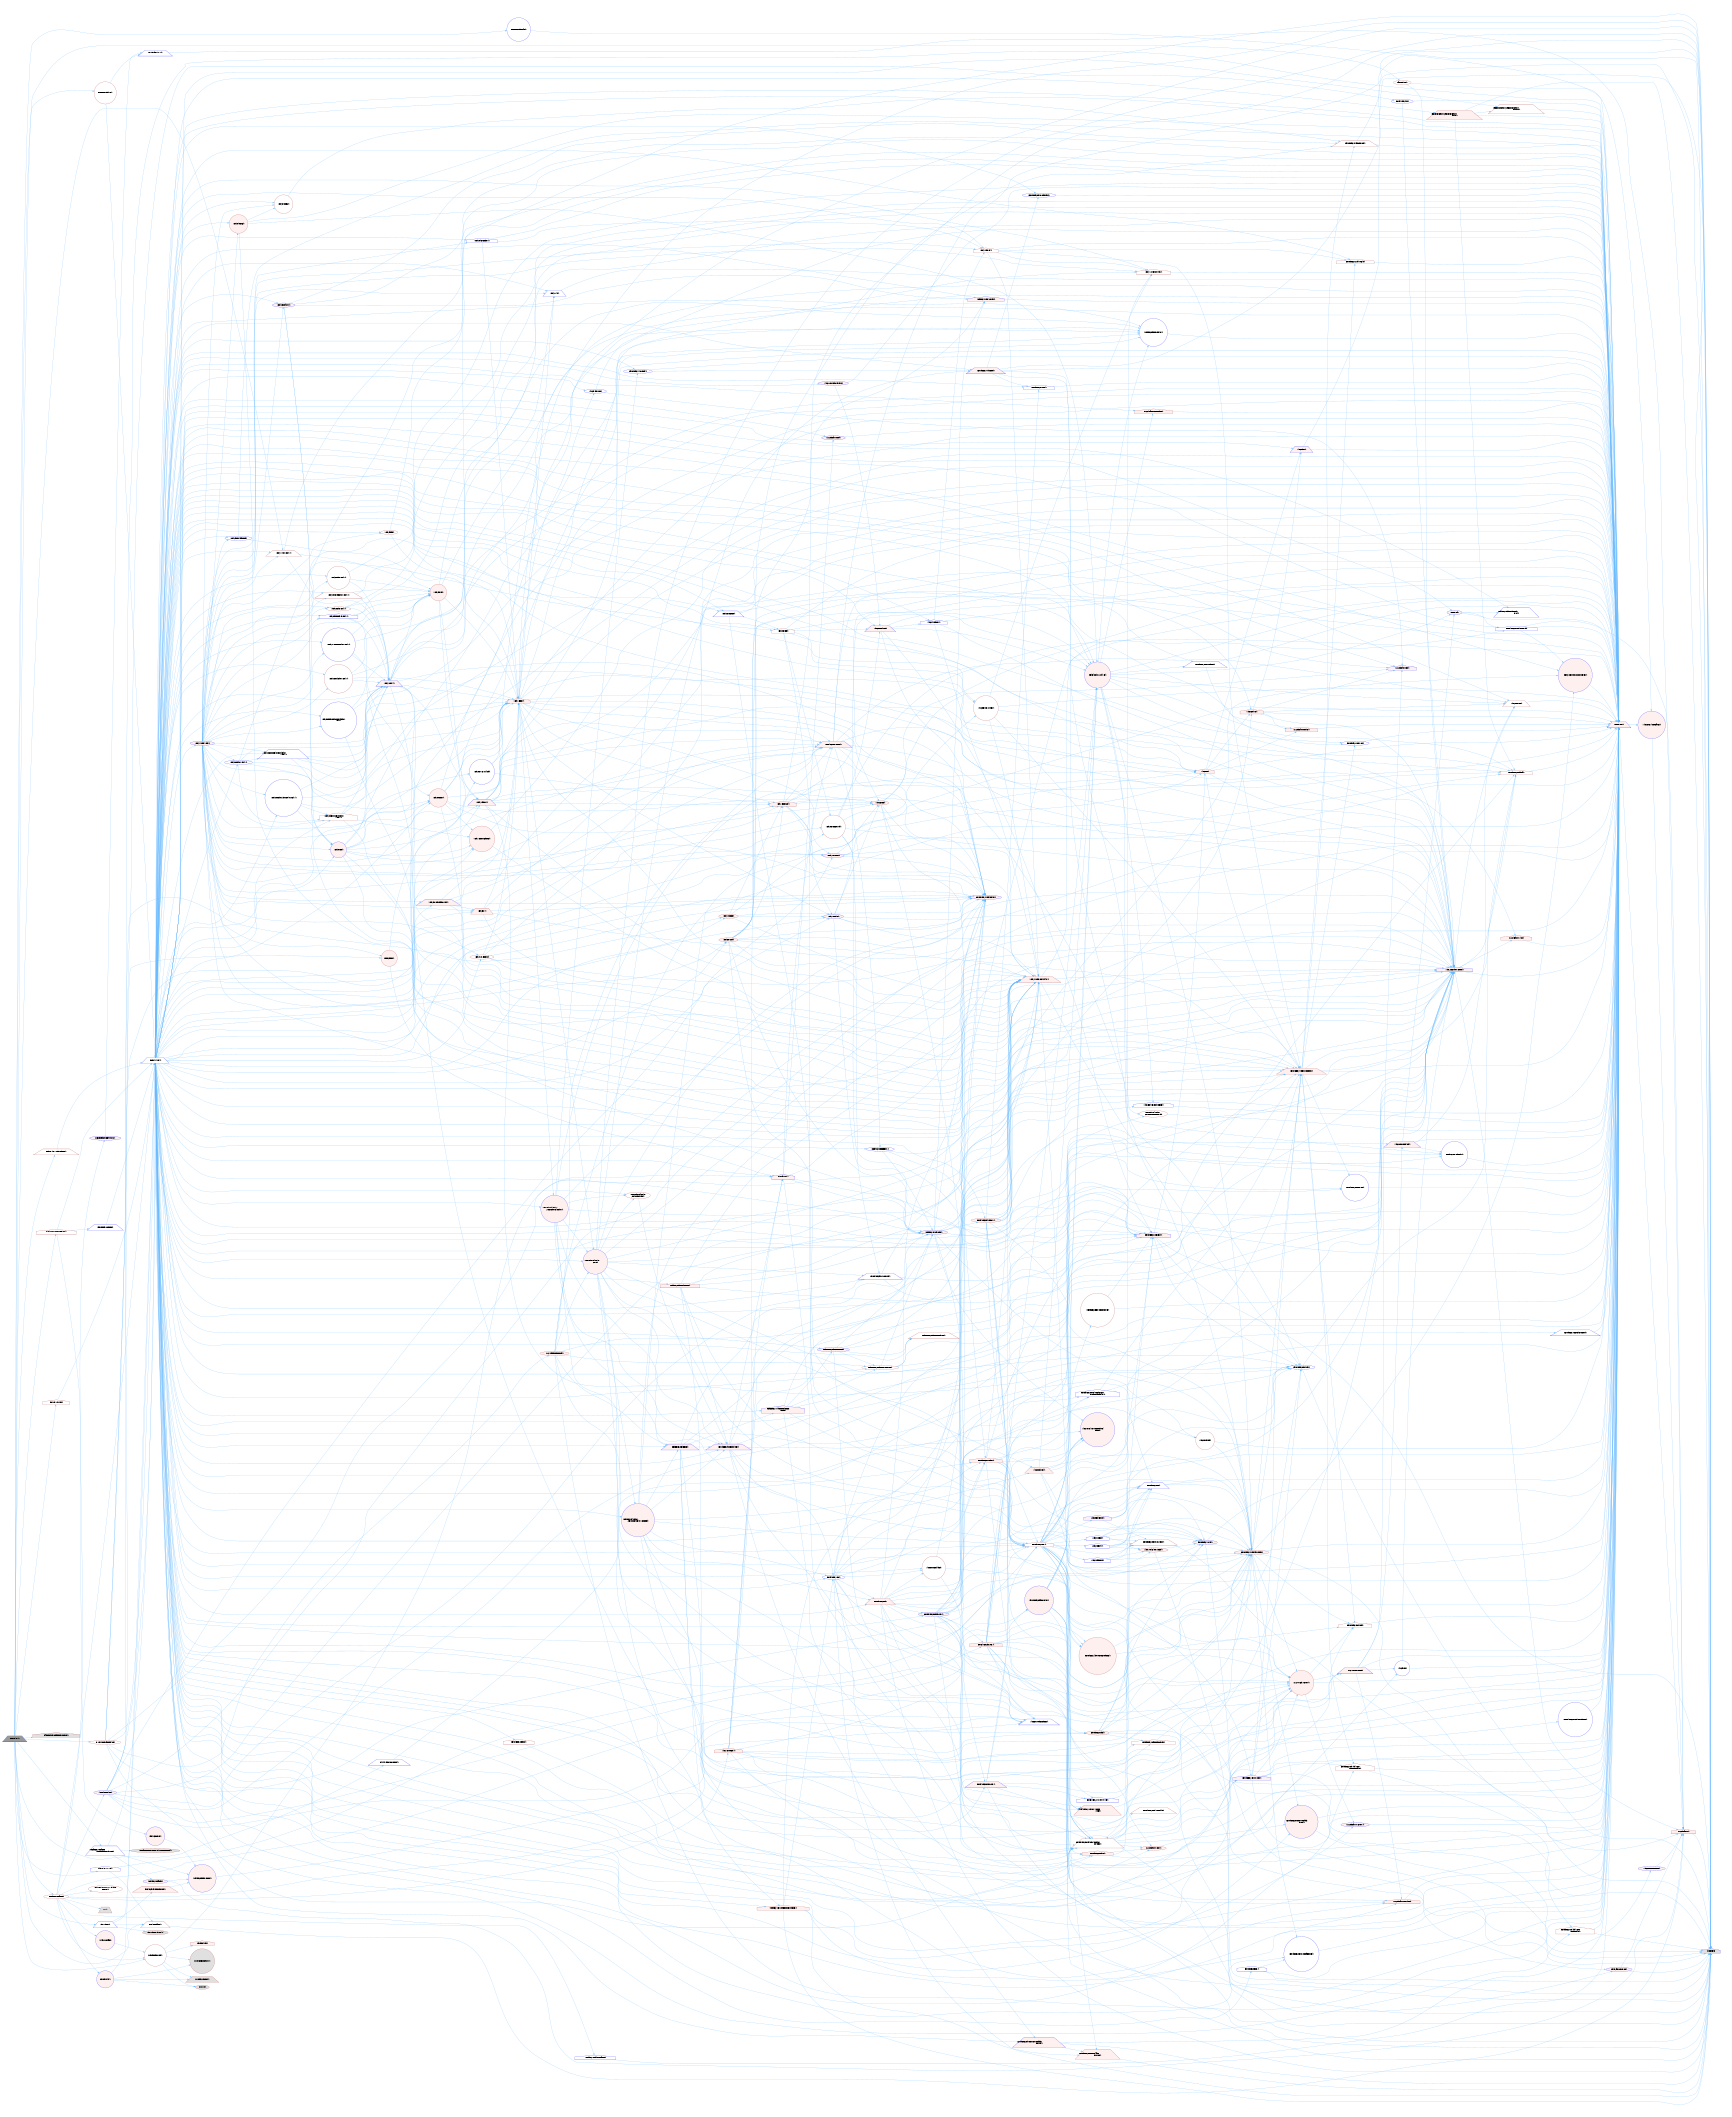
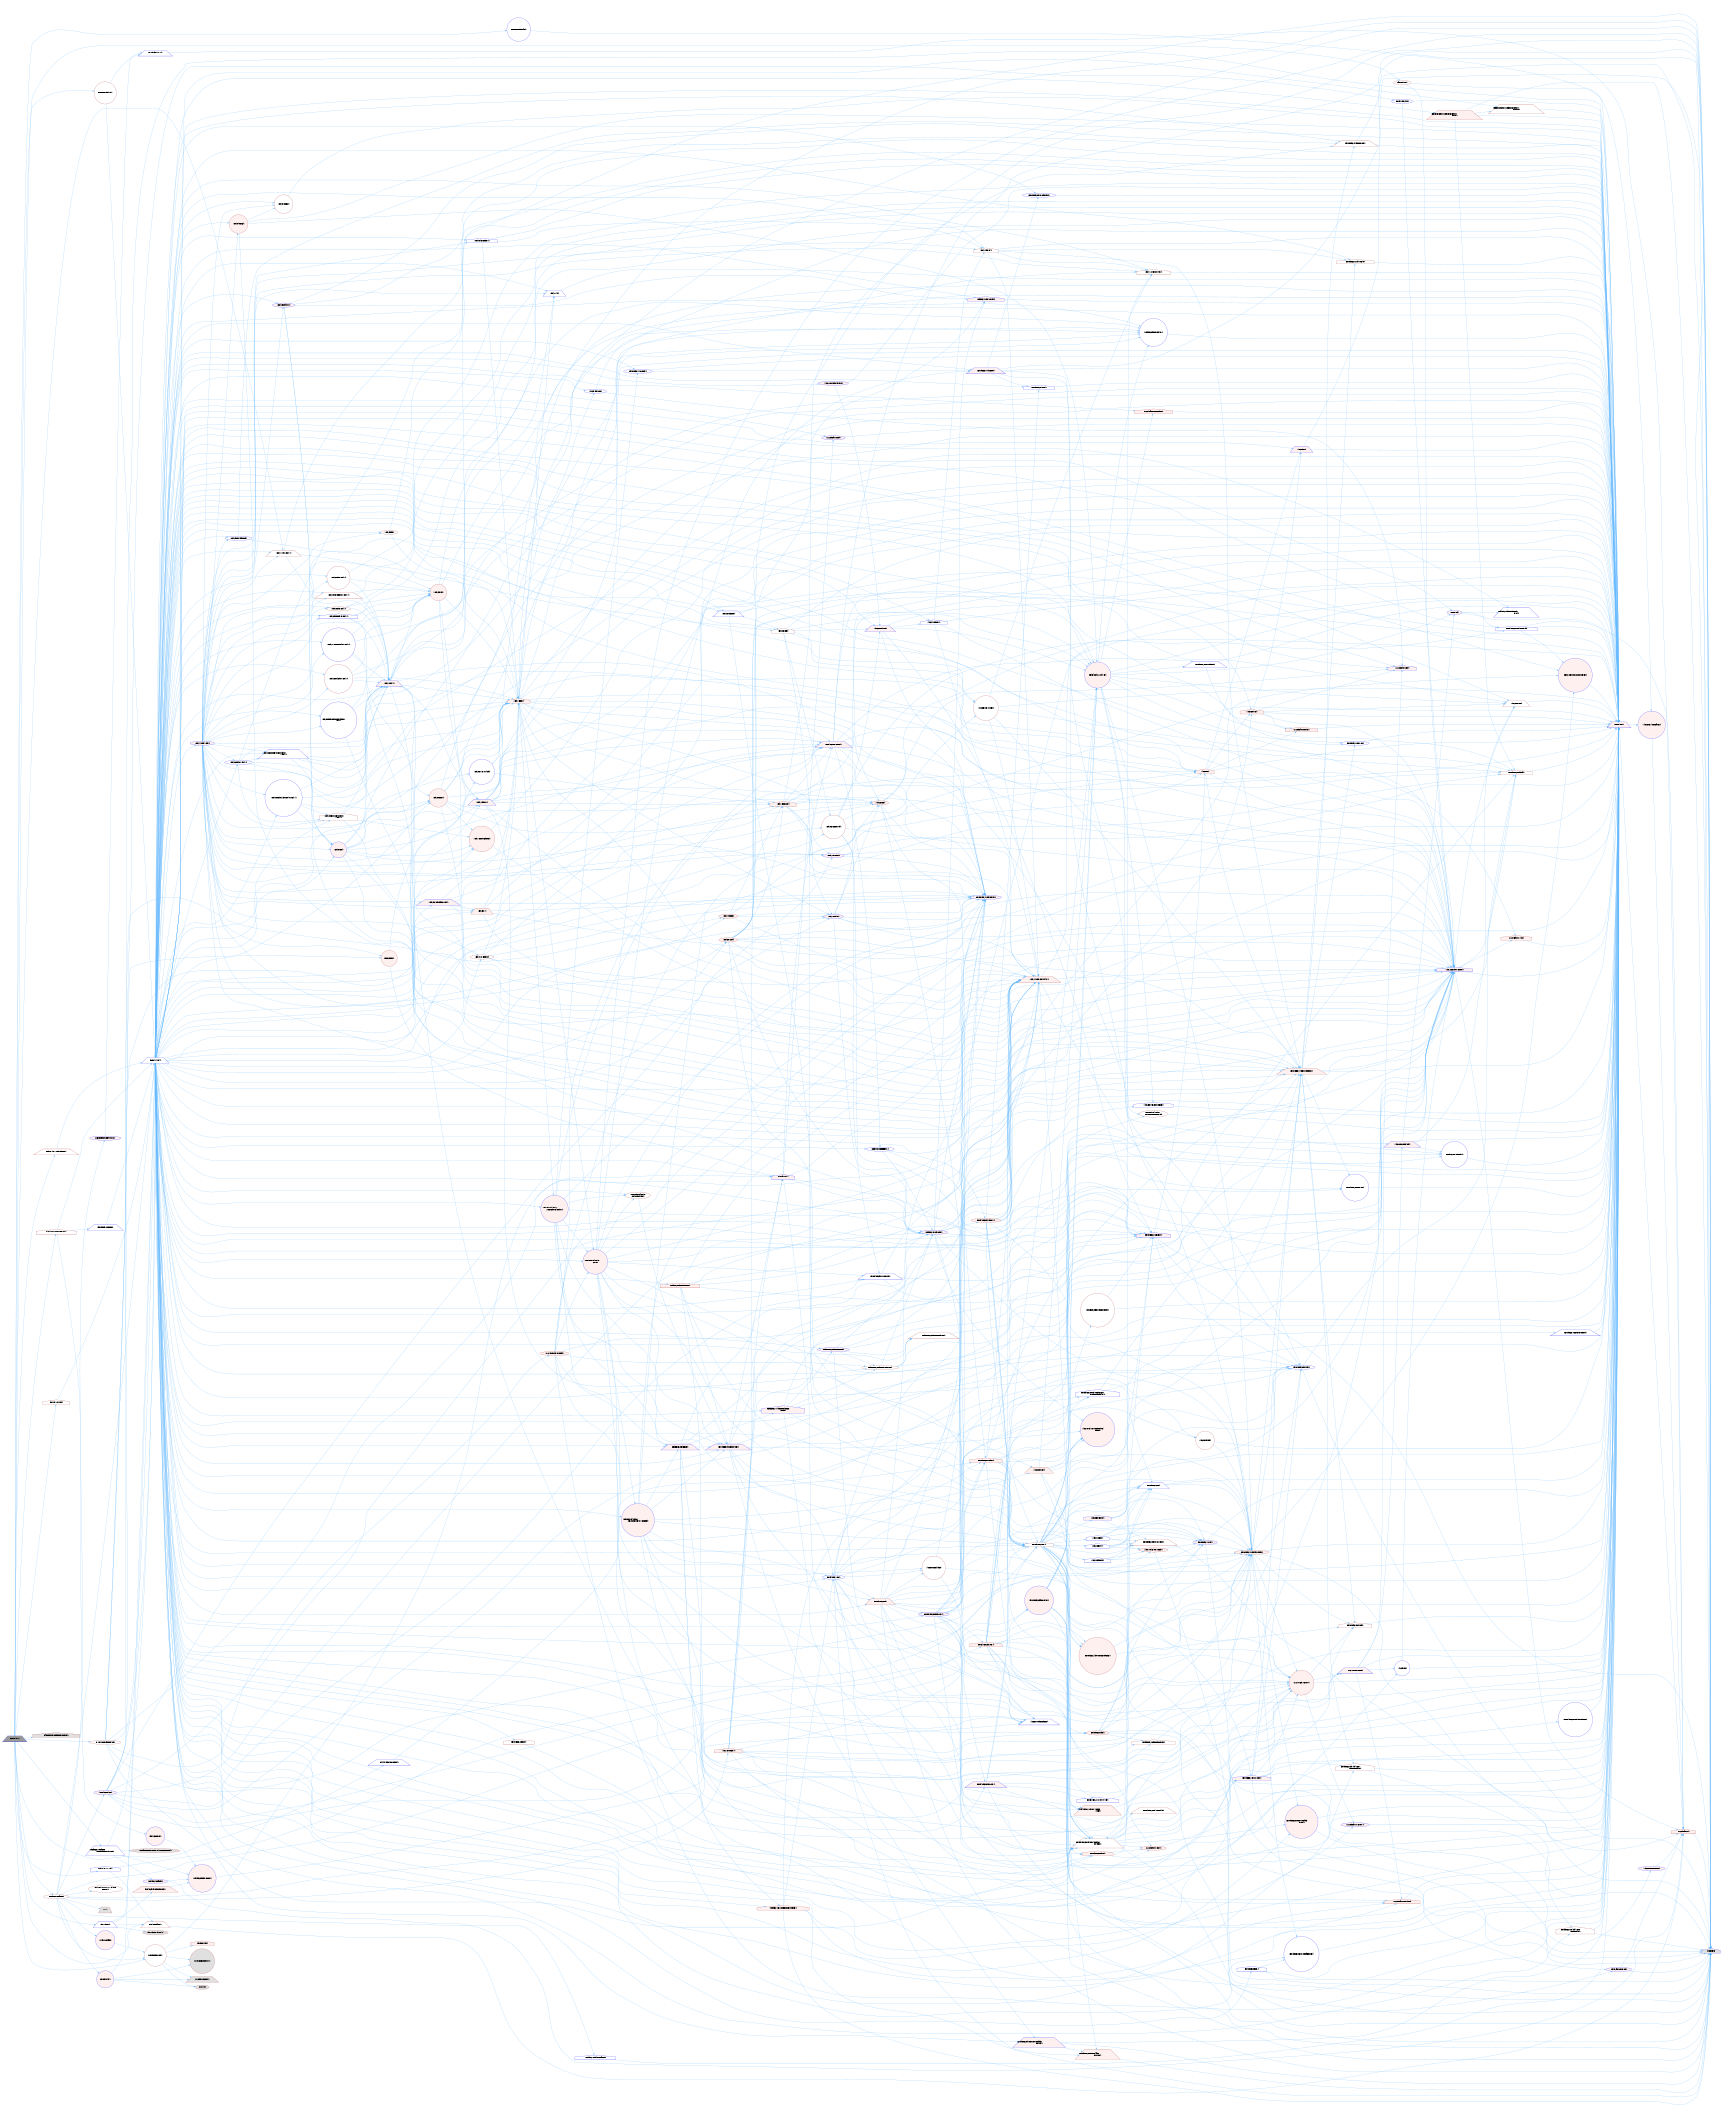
(1098, 1310) -> (1098, 1310)
(555, 1353) -> (555, 1353)
